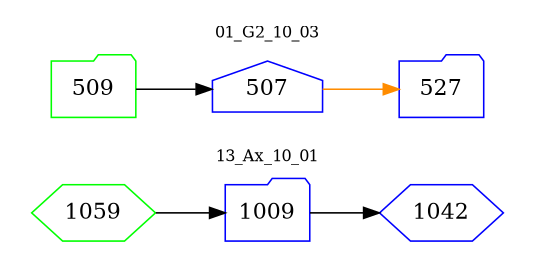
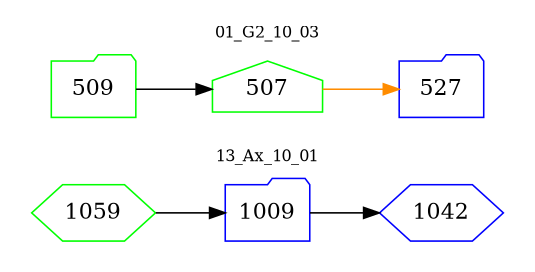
(268, 89) -> (268, 89)
